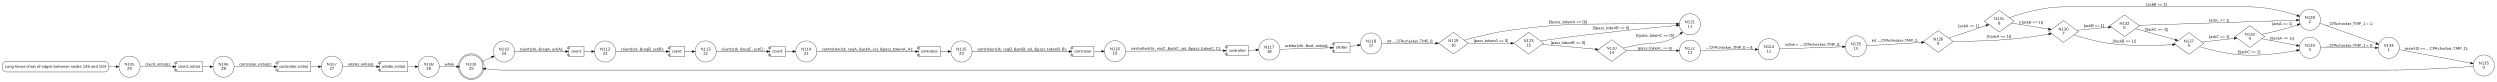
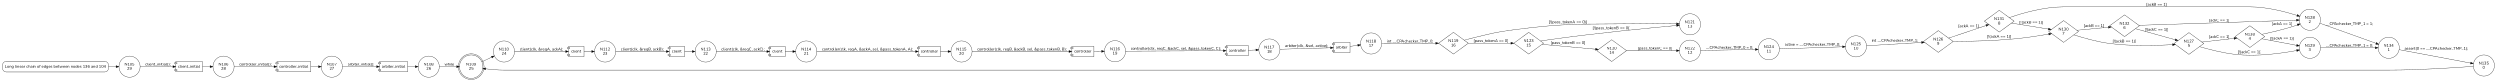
(1652, 43) -> none
